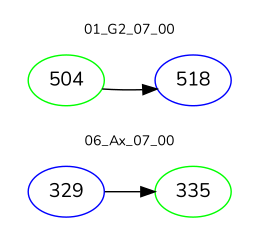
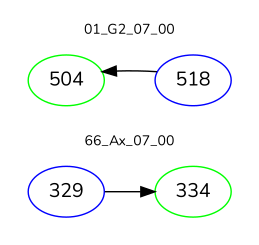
(122, 90) -> (137, 71)
(130, 142) -> (130, 142)
(193, 192) -> (193, 192)
